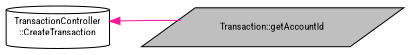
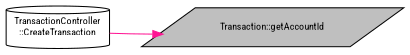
(151, 20) -> (131, 34)
